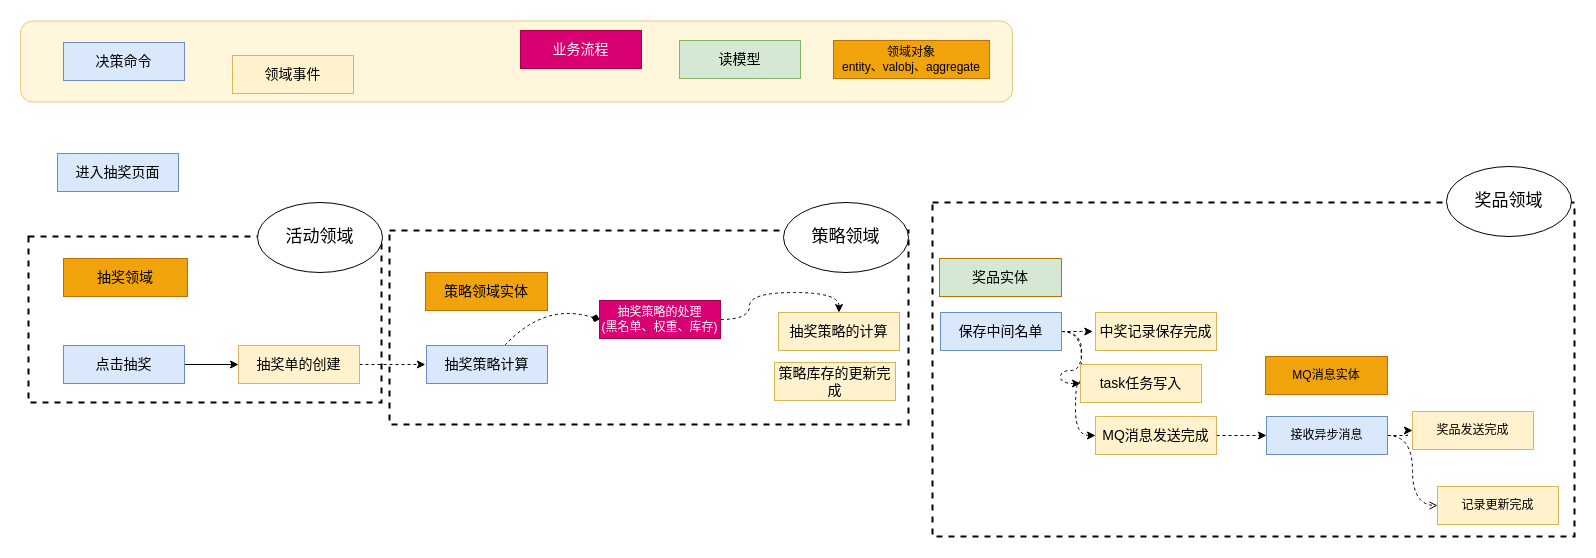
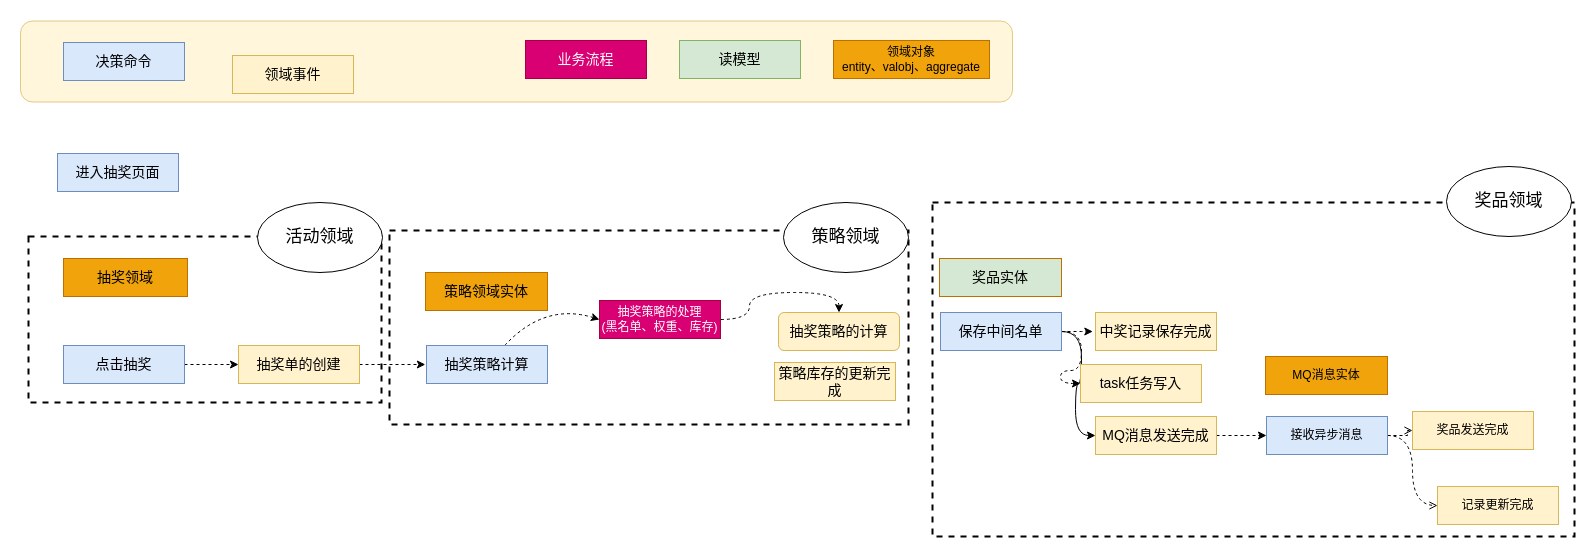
(581, 50) -> (586, 60)
(591, 317) -> (591, 317)
(839, 332) -> (839, 332)
(209, 365) -> (209, 365)
(1076, 413) -> (1076, 413)
(1408, 432) -> (1408, 432)
